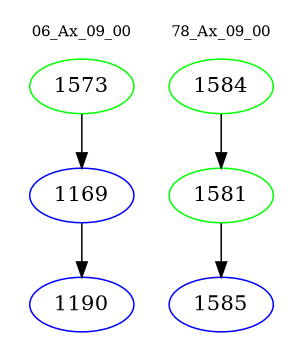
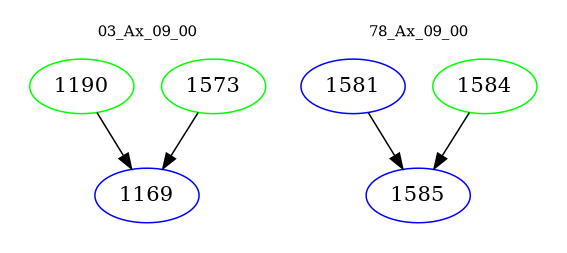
(82, 33) -> (148, 33)
(221, 133) -> (456, 134)
(221, 195) -> (353, 86)
(82, 243) -> (110, 134)
(82, 305) -> (82, 86)
